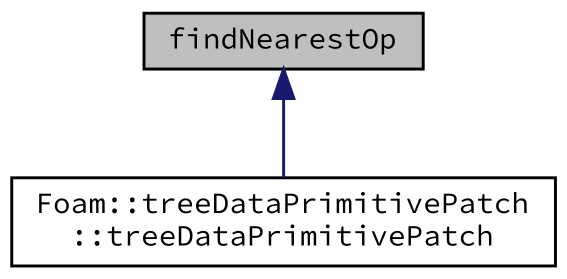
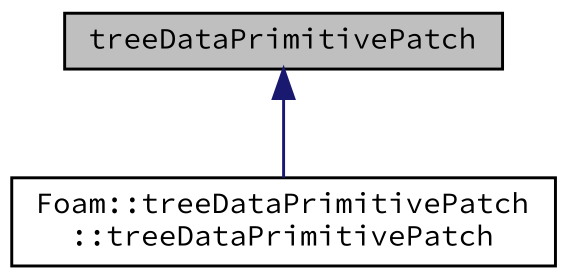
(284, 41) -> (284, 41)
